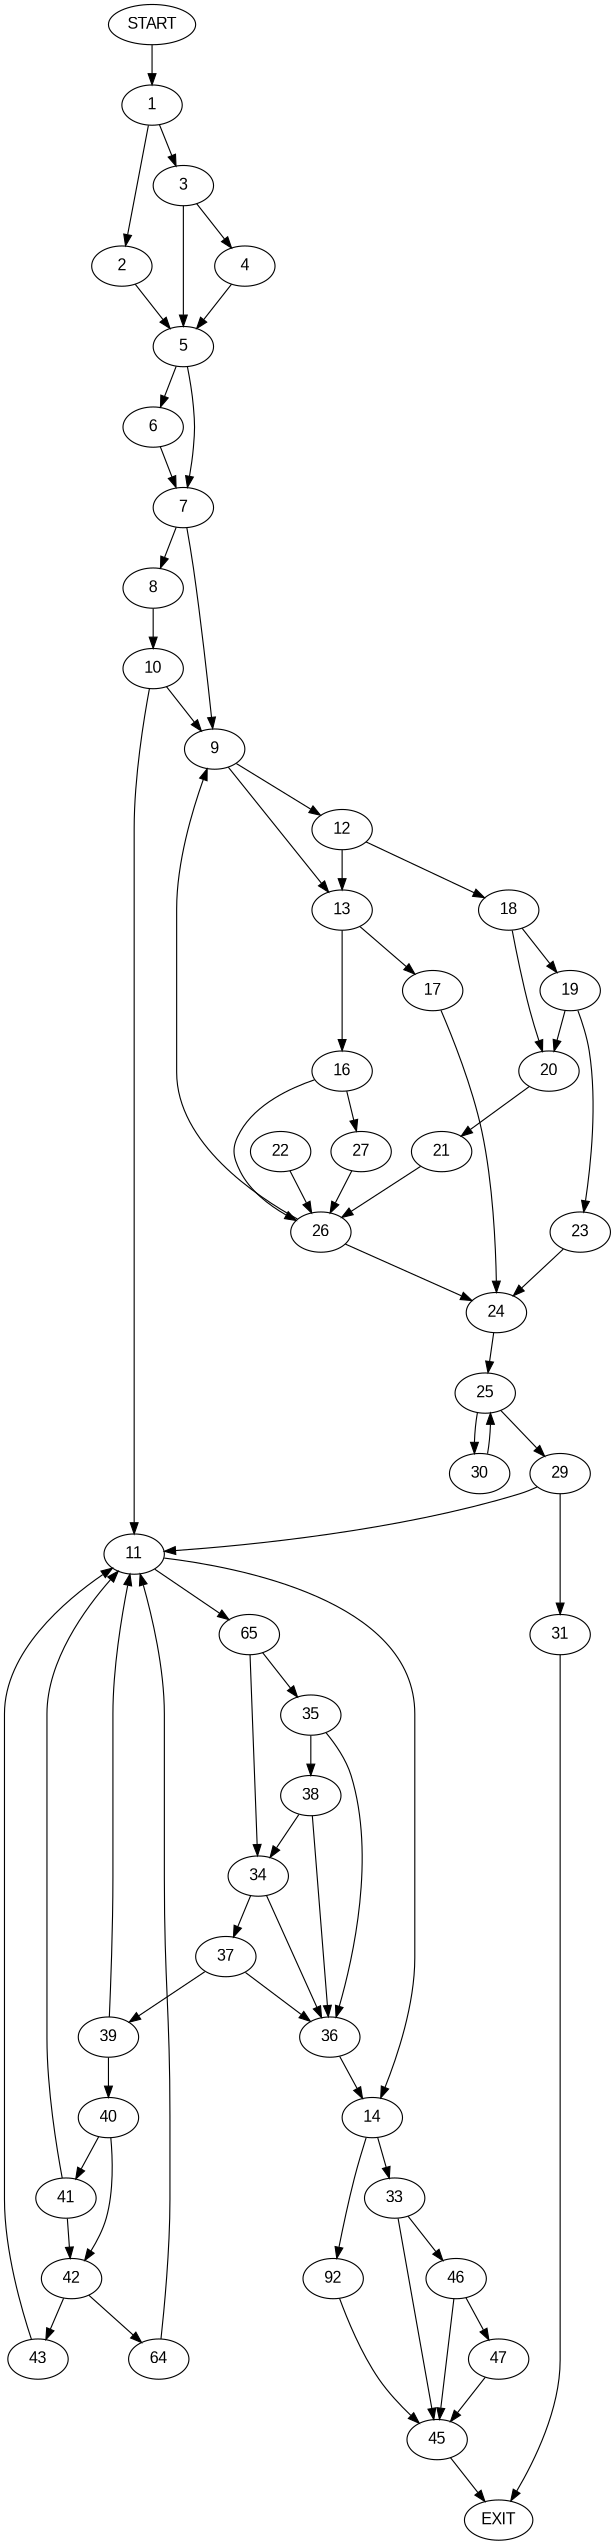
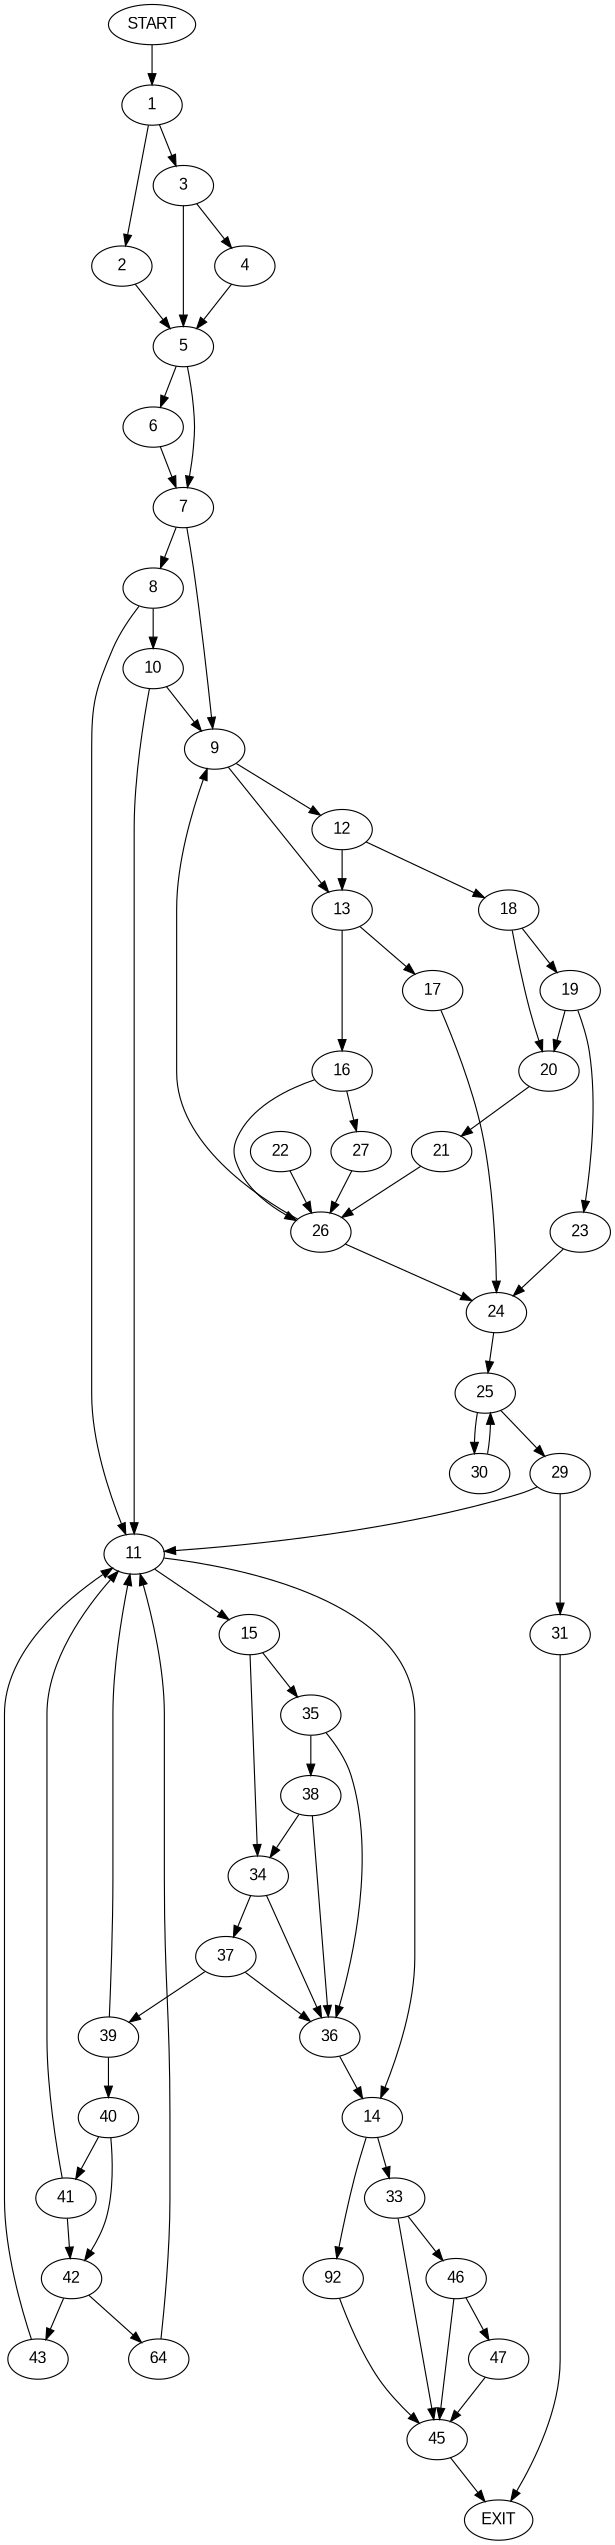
none -> (92, 1062)
(249, 1635) -> (249, 1635)
